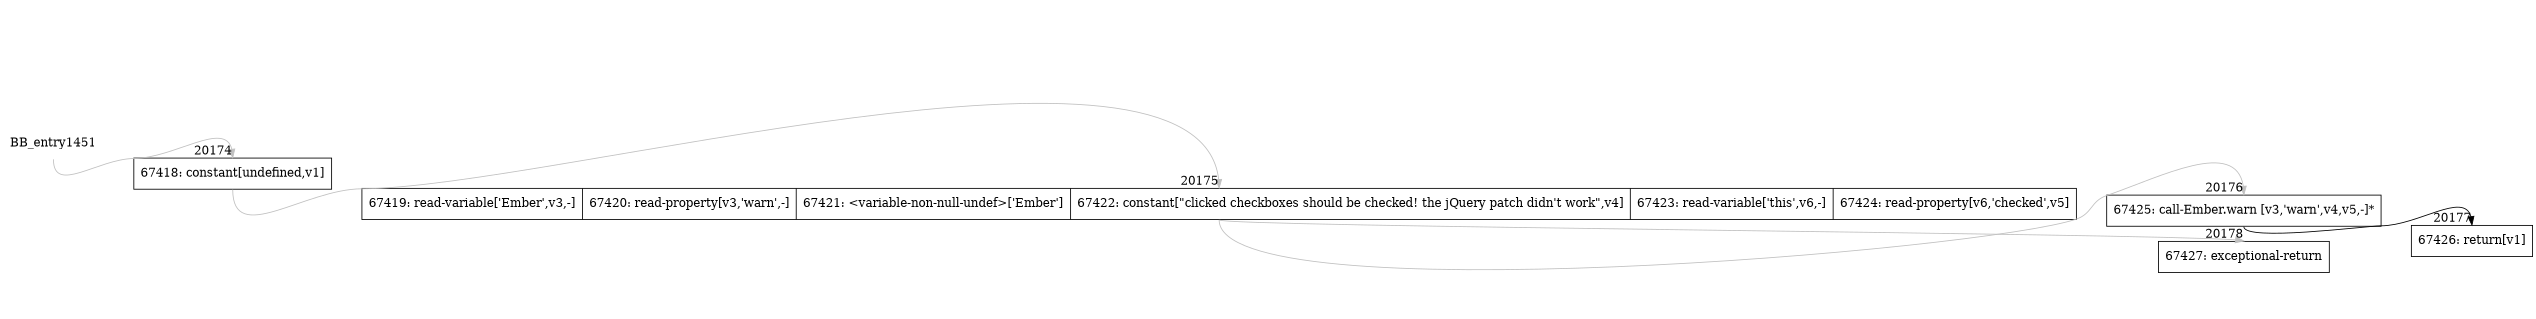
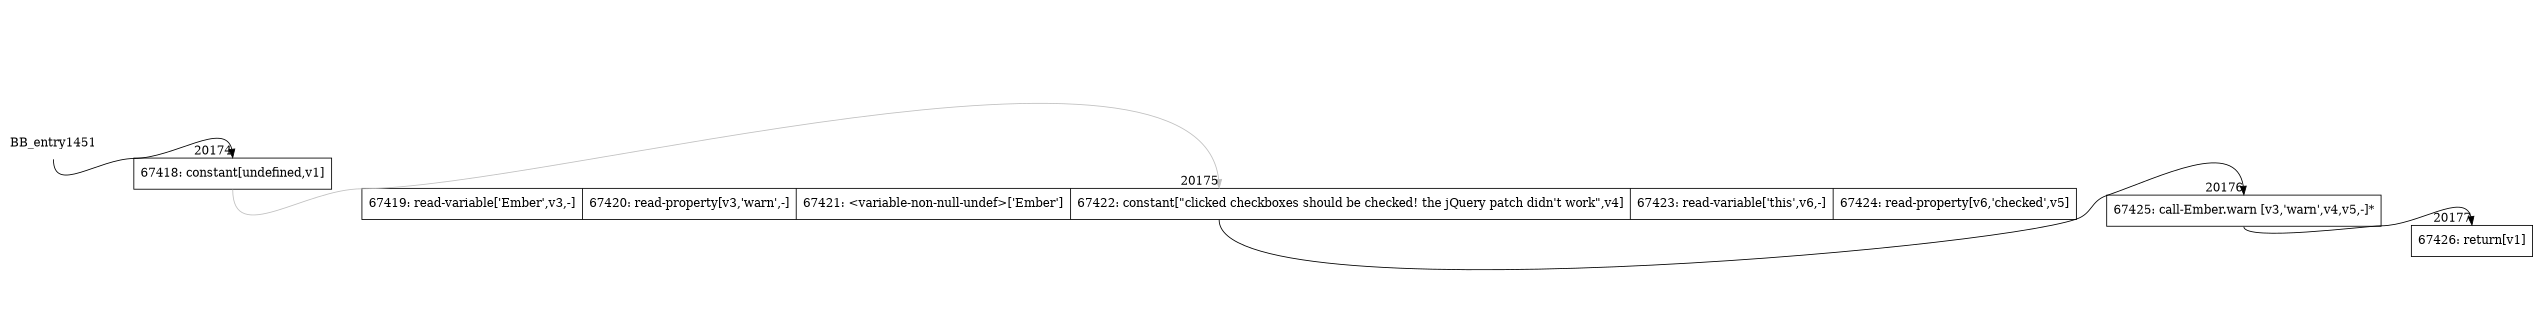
(140, 158) -> (140, 158)
(2244, 257) -> none
(1739, 260) -> (1739, 260)
